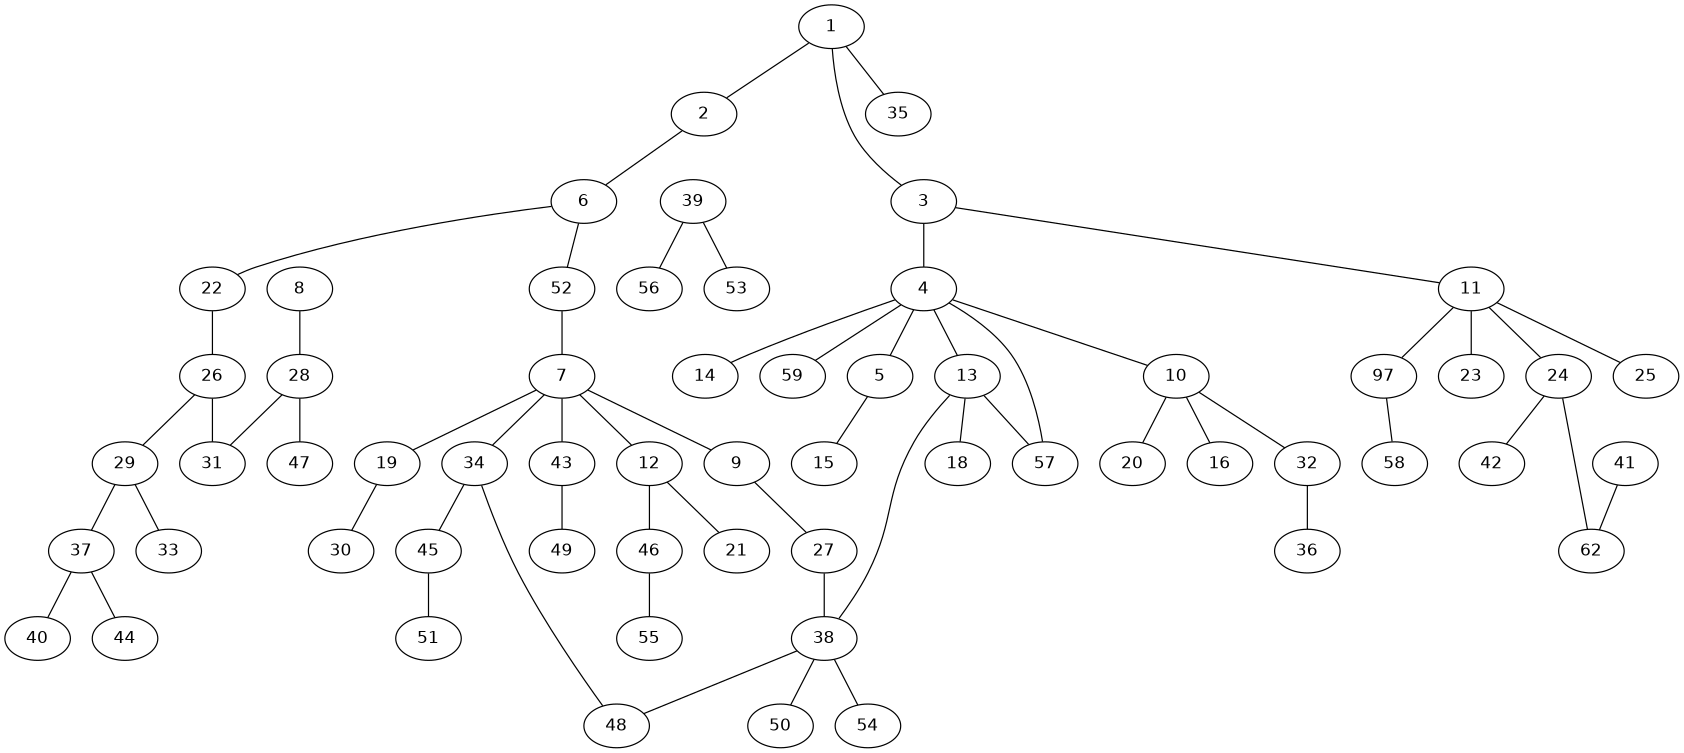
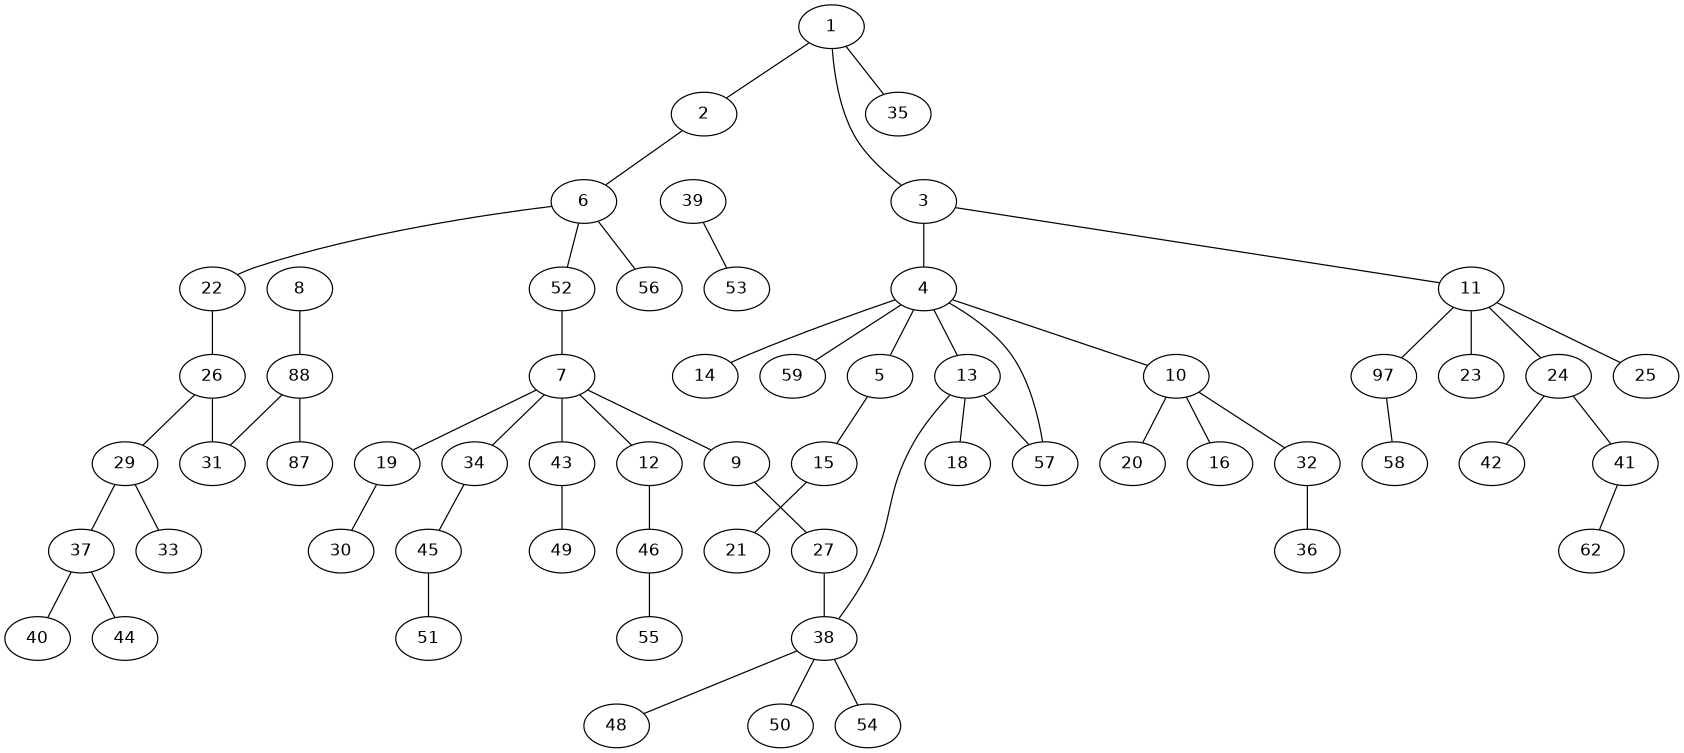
(671, 245) -> (617, 245)
(300, 376) -> (300, 376)
(300, 464) -> (300, 464)
(1575, 464) -> (1592, 420)
(693, 507) -> (786, 502)
(533, 600) -> none
